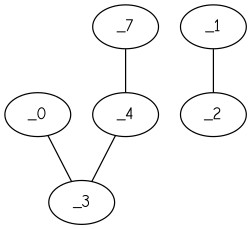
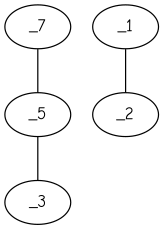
(38, 115) -> none
(126, 115) -> (38, 115)
